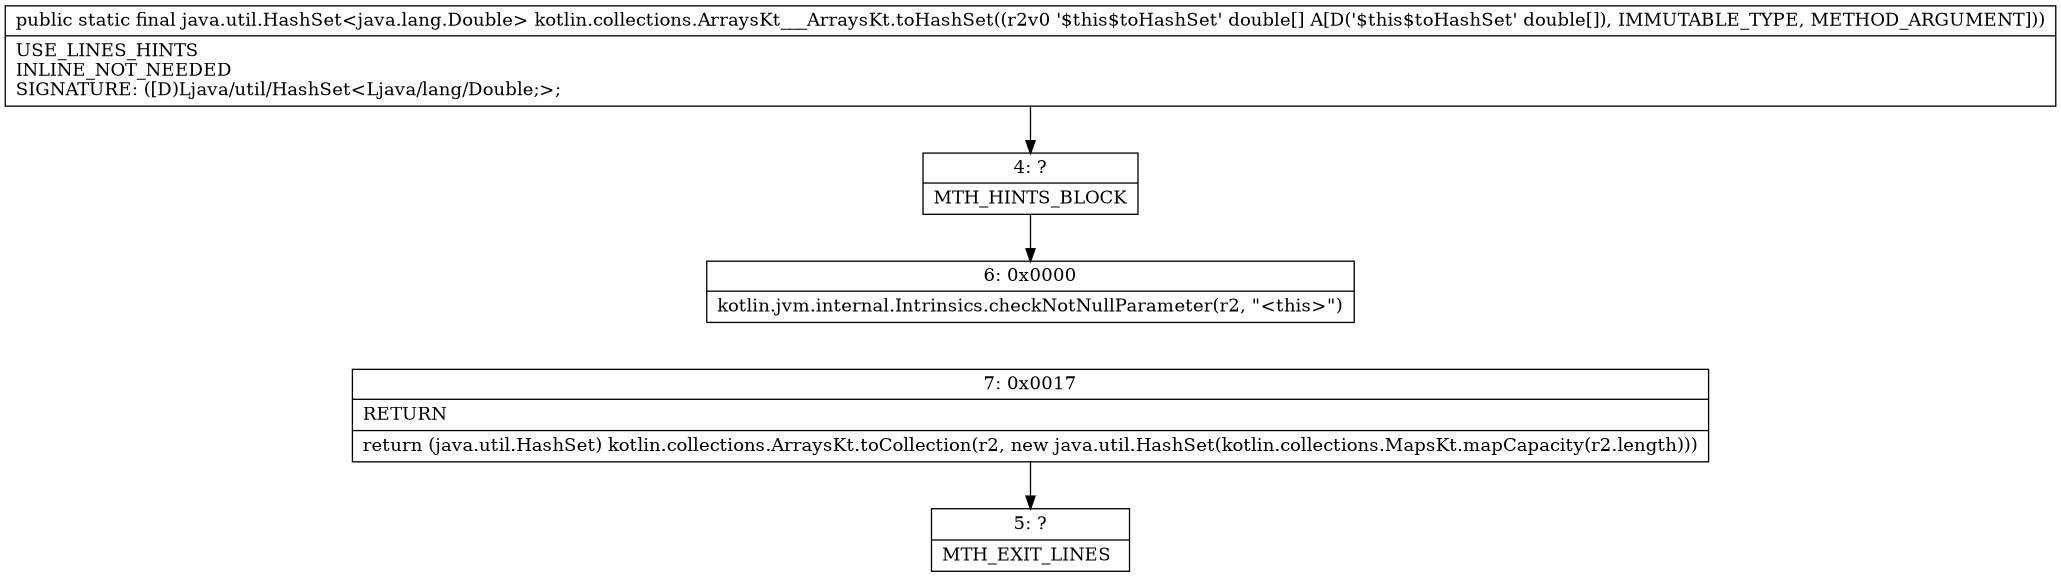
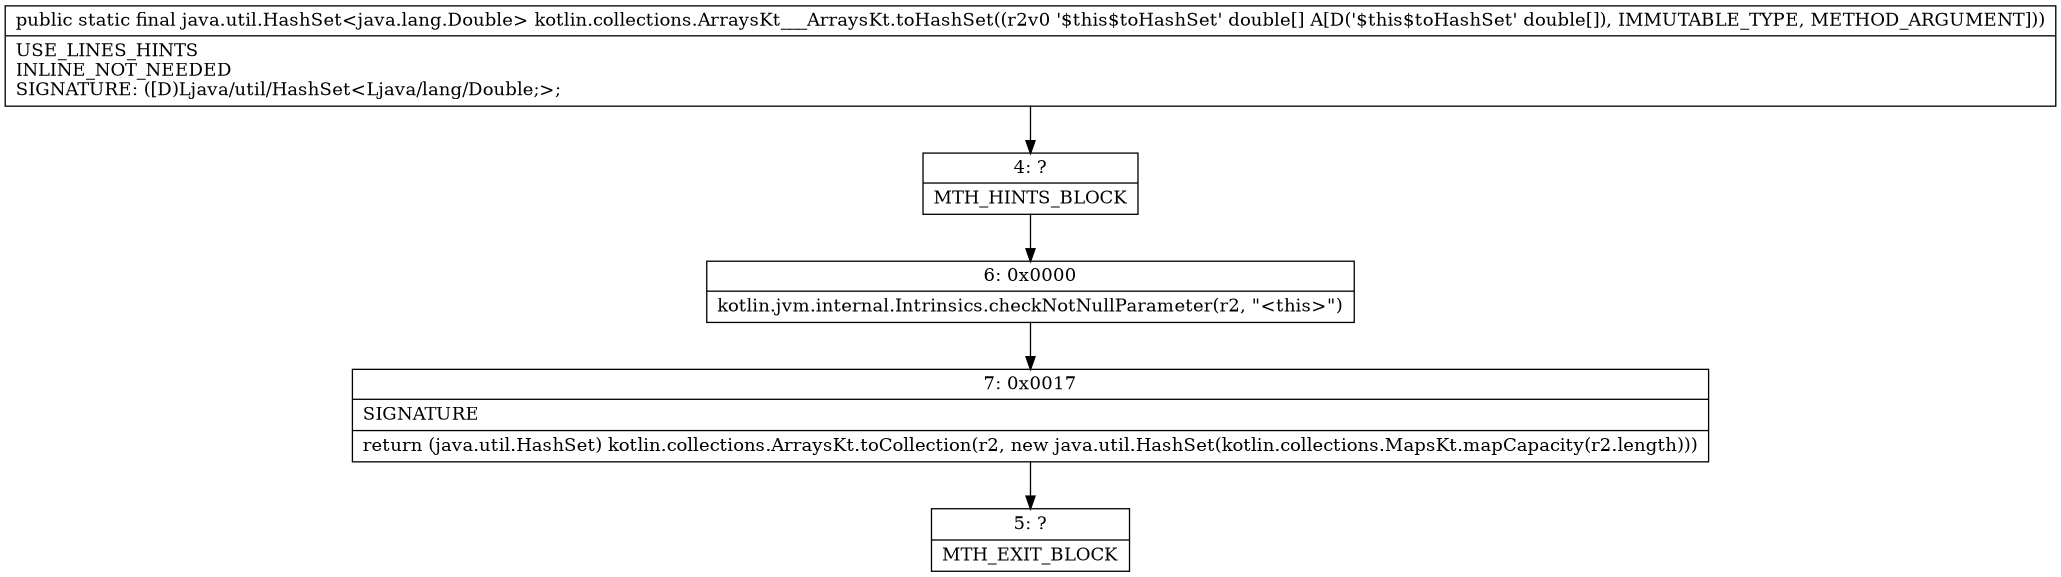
none -> (1030, 339)
(405, 414) -> (421, 414)
(1027, 555) -> (1030, 555)
